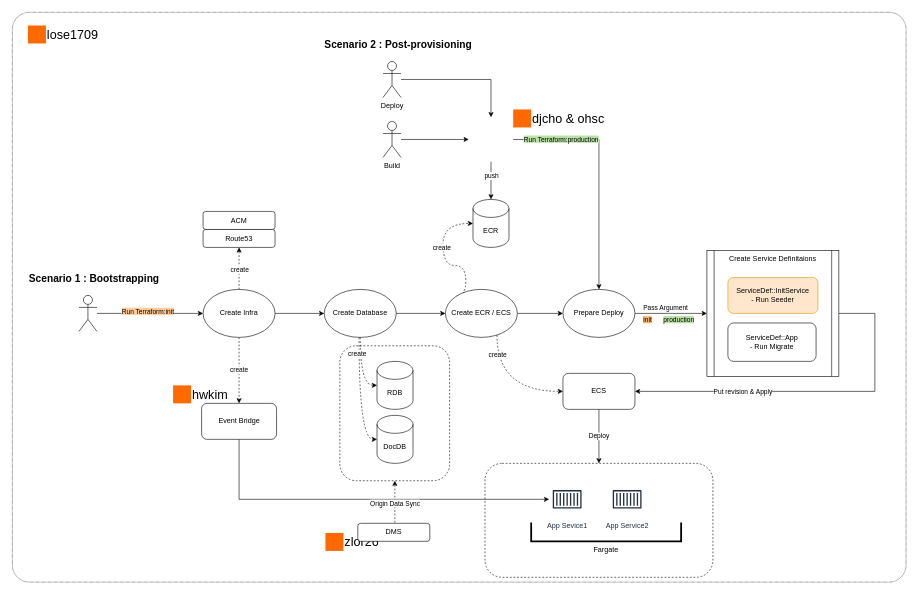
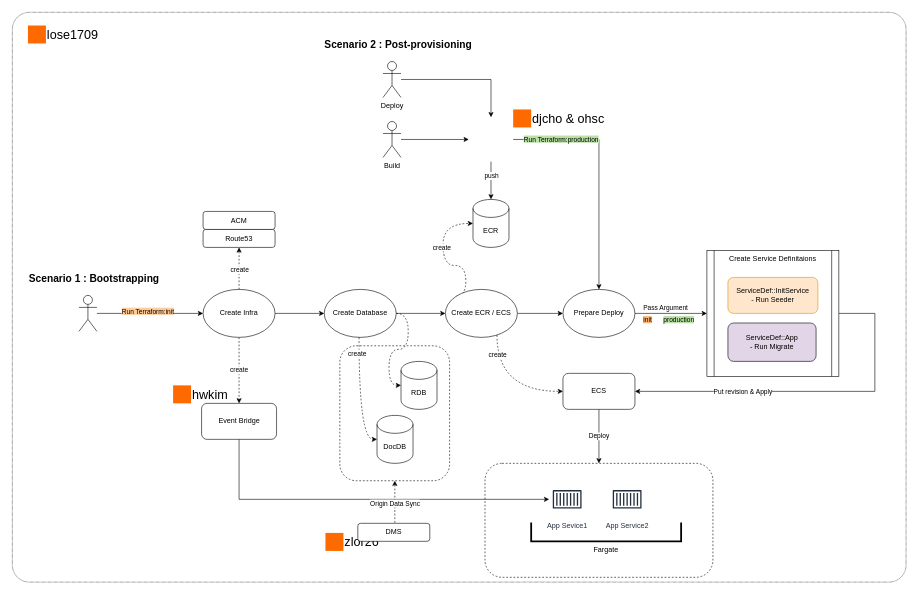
(772, 342) -> (772, 342)
(395, 386) -> (419, 386)
